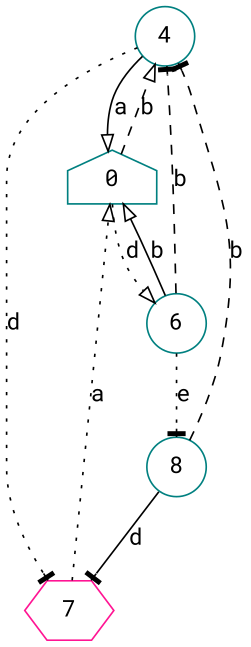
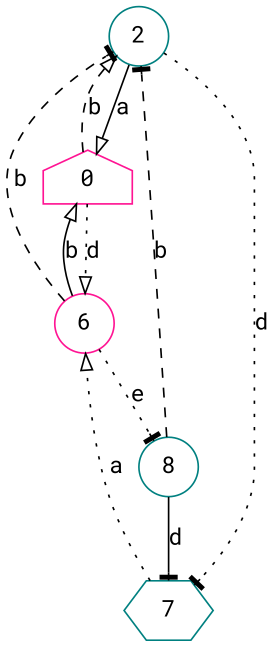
(165, 36) -> (139, 36)
(112, 180) -> (88, 180)
(177, 323) -> (84, 323)
(90, 401) -> (104, 480)
(69, 610) -> (169, 610)
